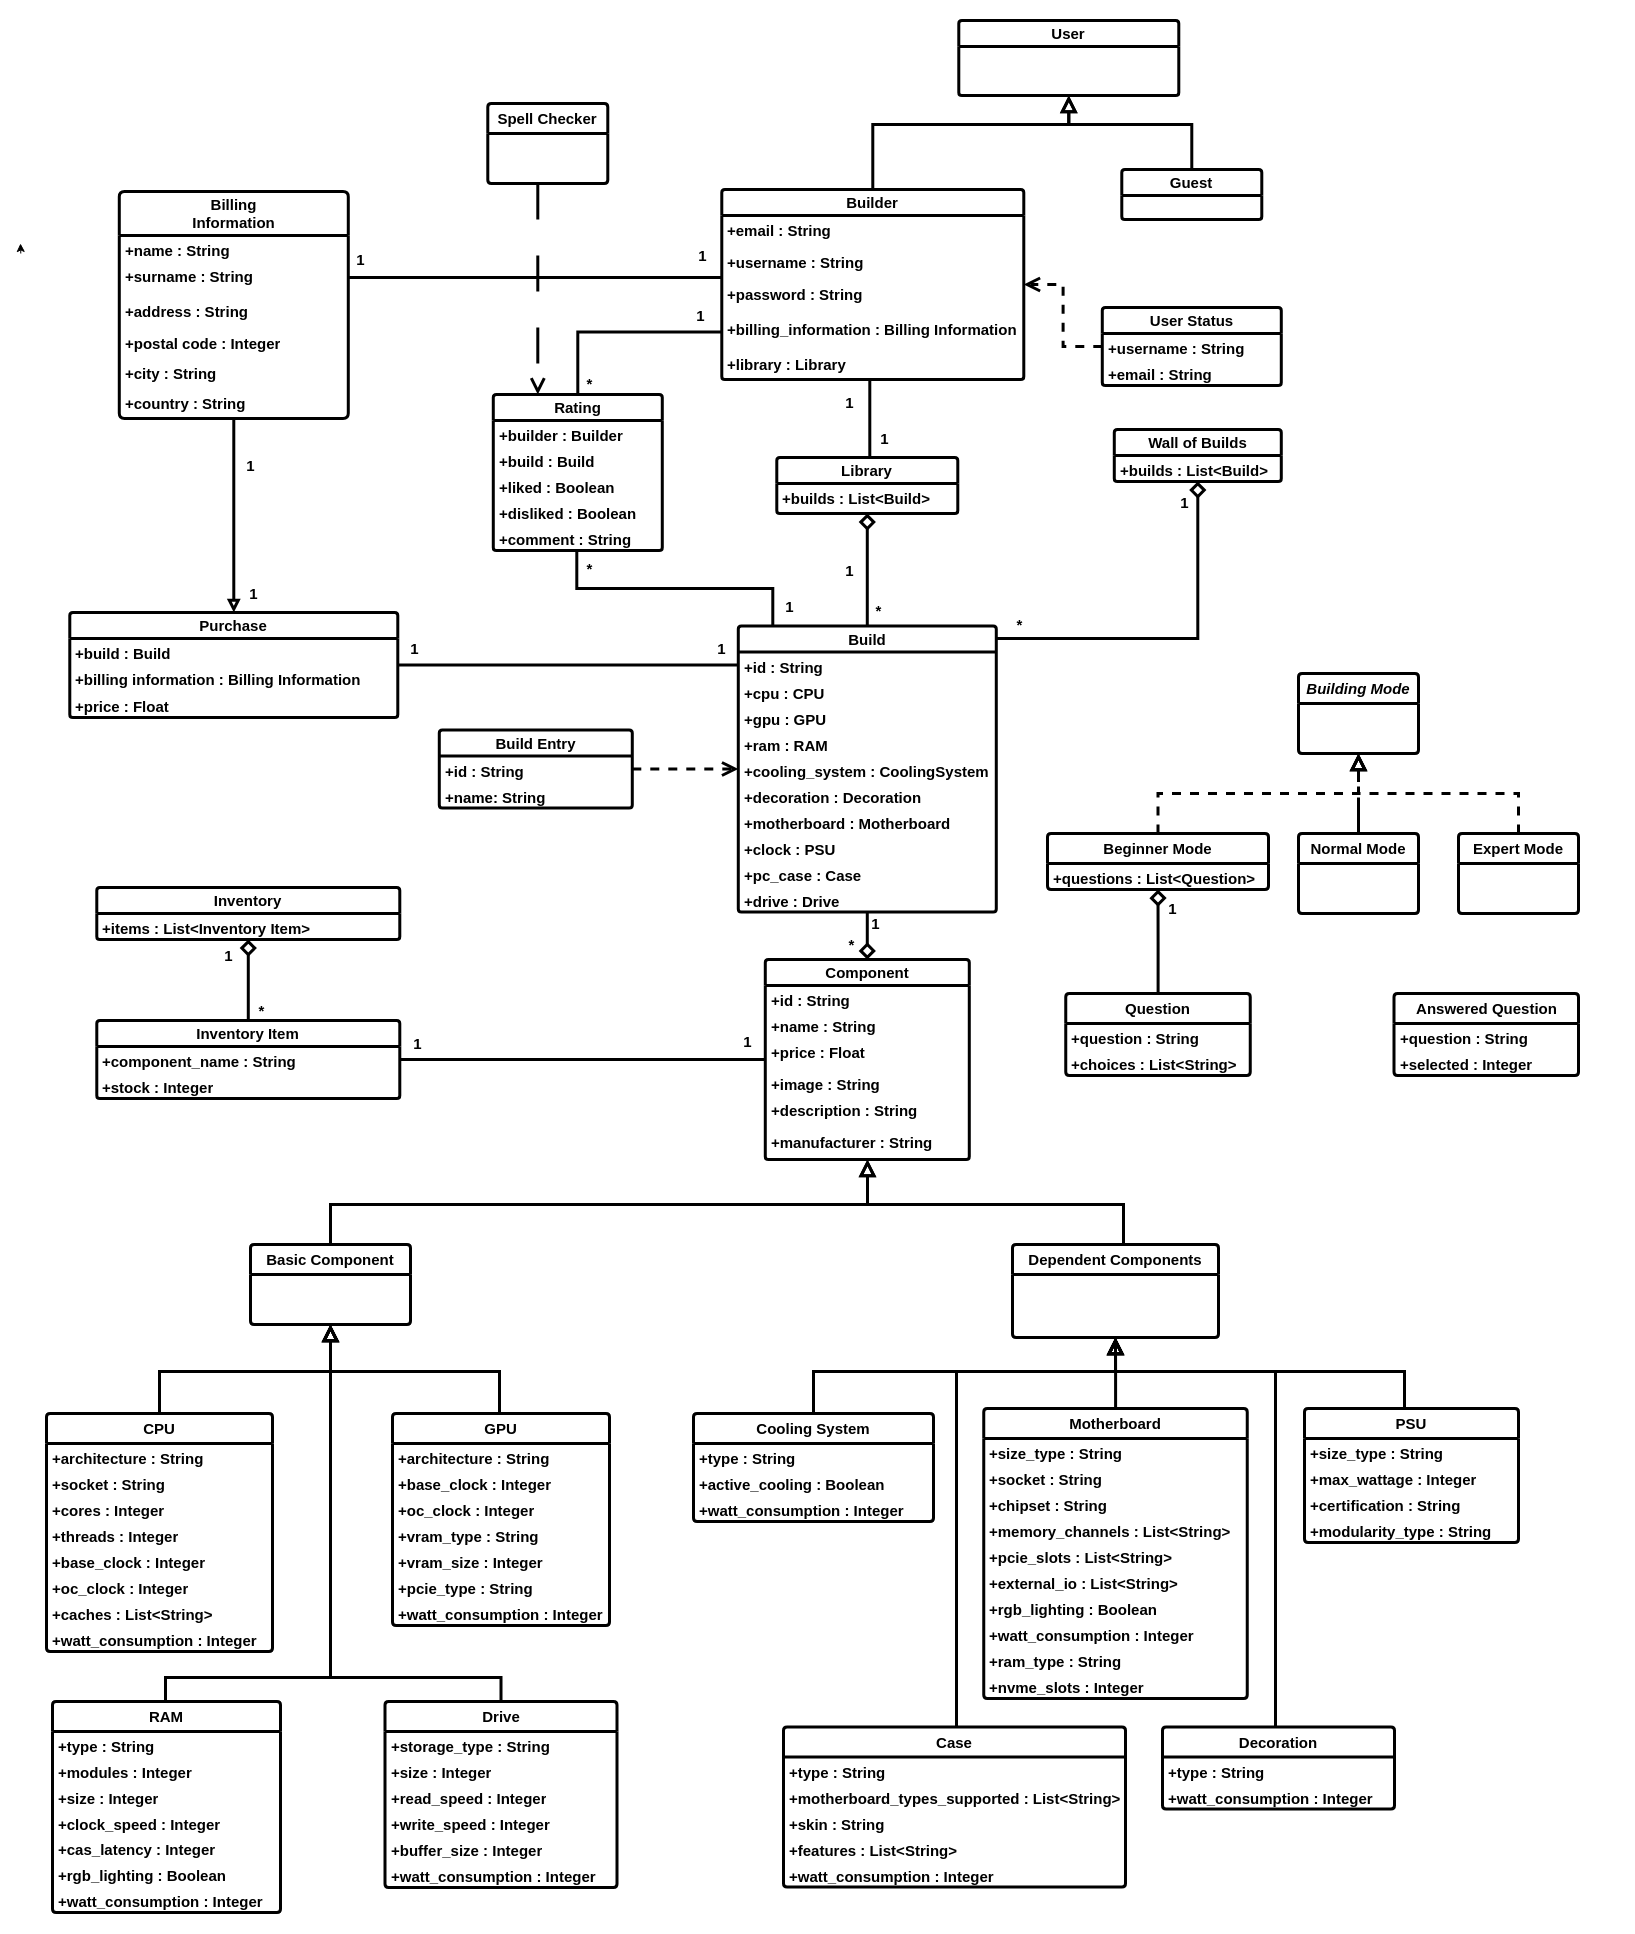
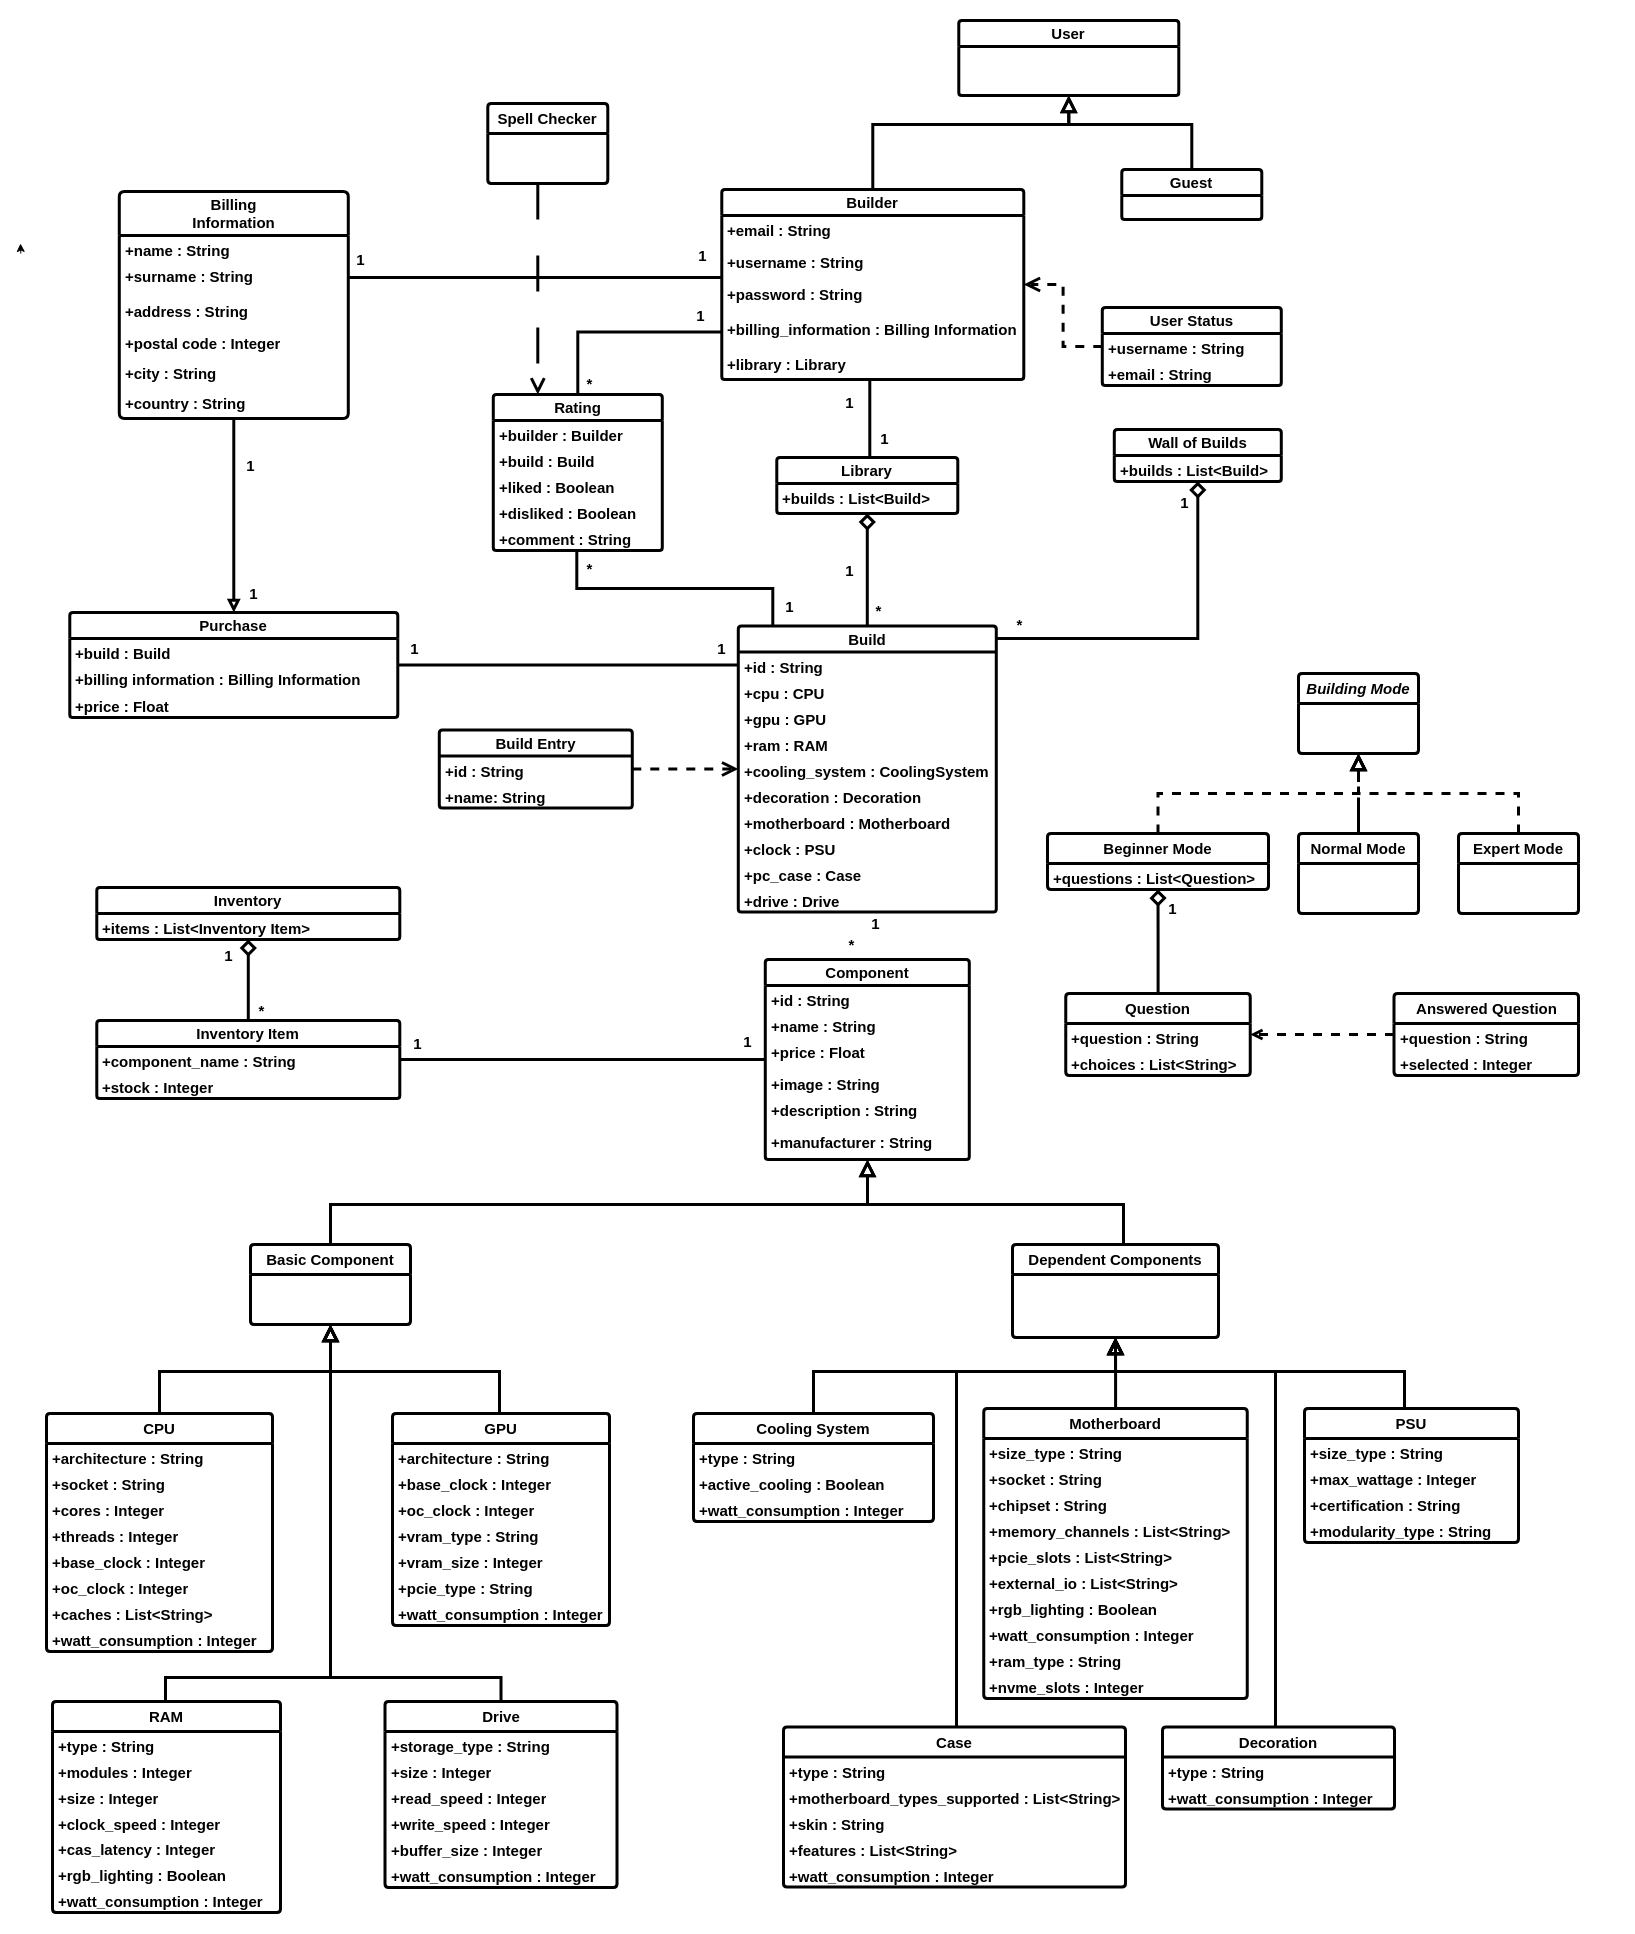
(867, 928) -> none
none -> (1323, 1035)
